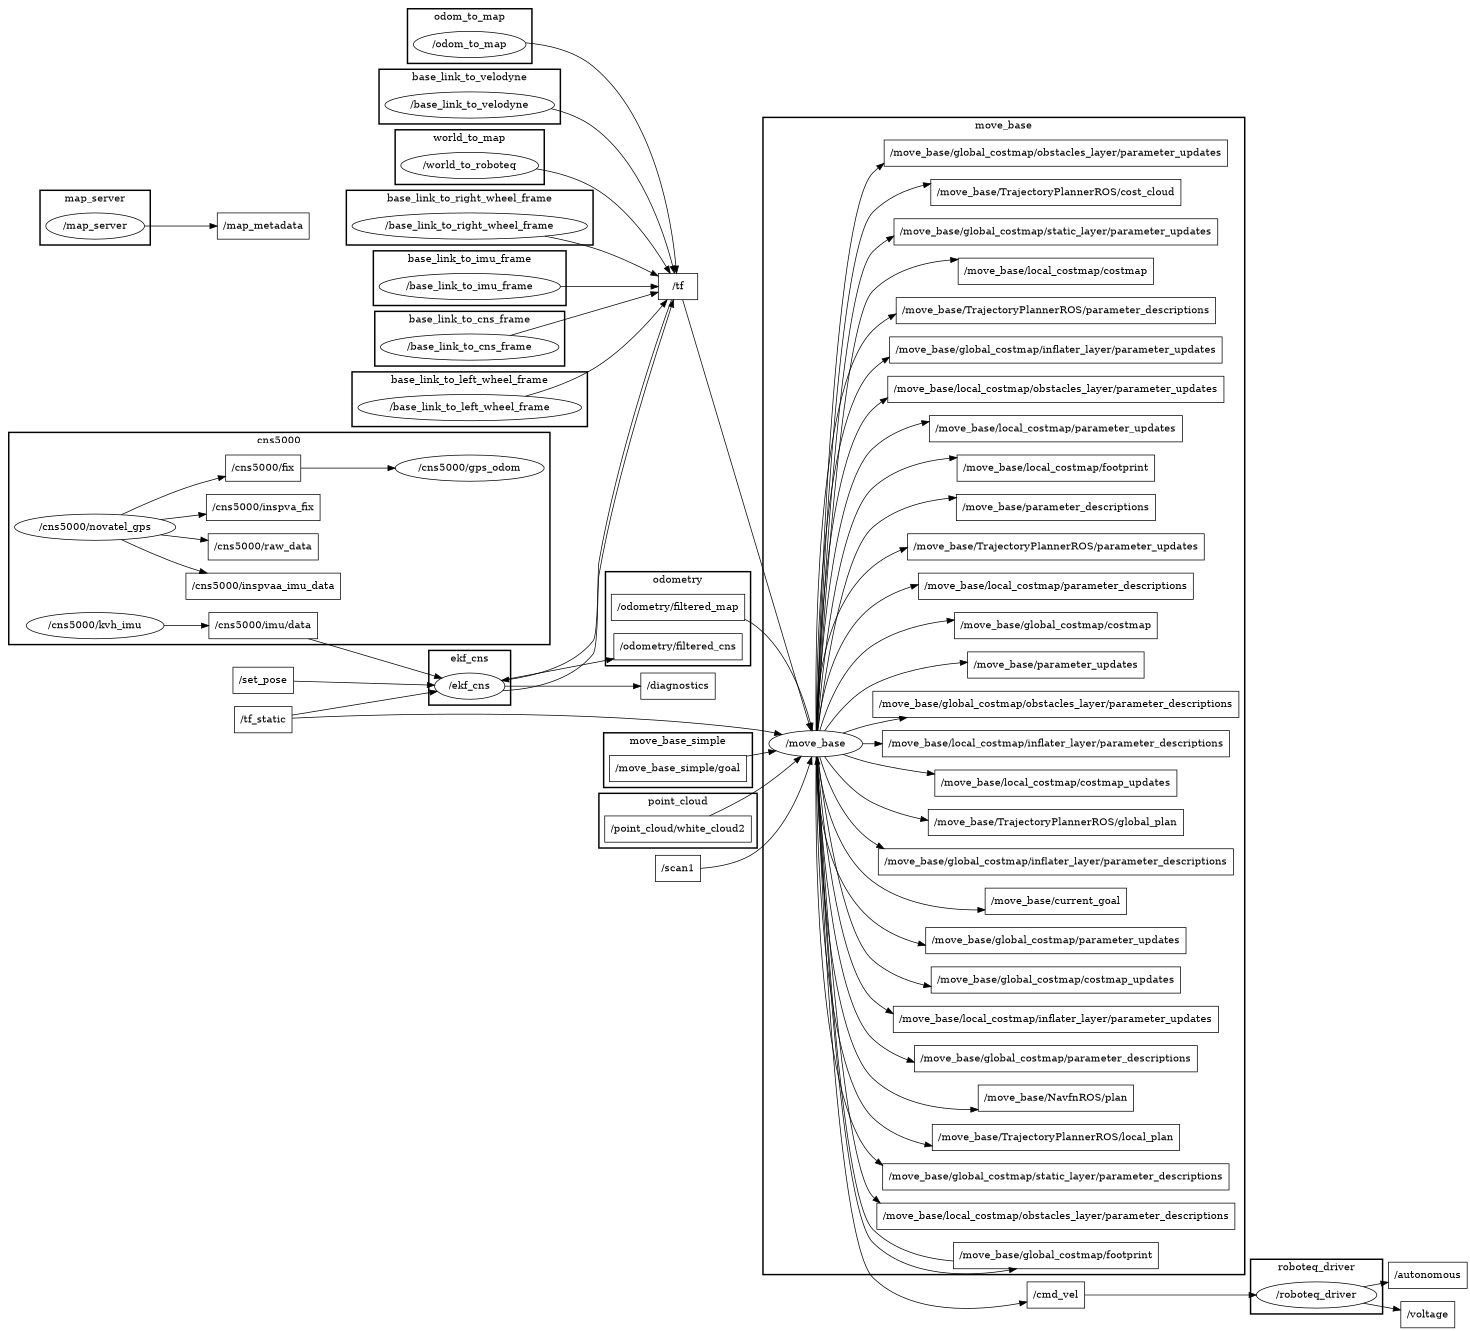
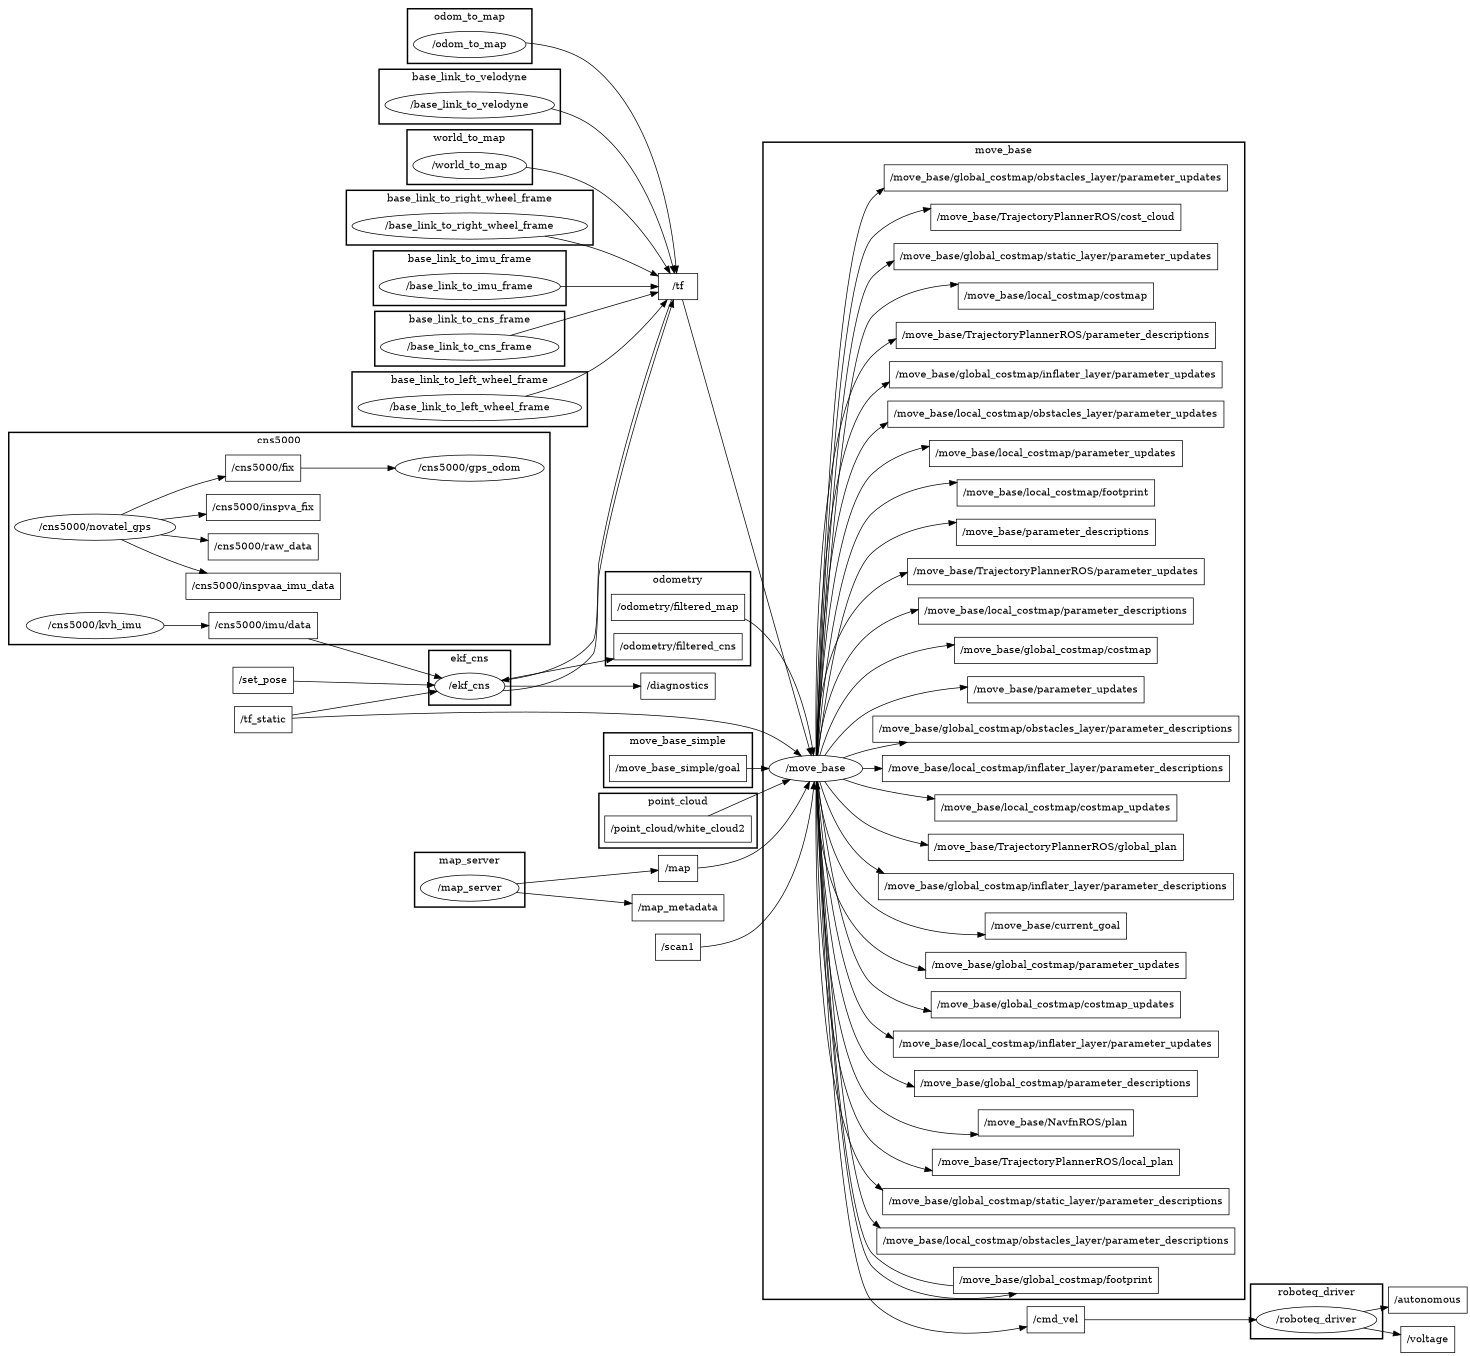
(470, 166) -> (470, 166)
none -> (678, 868)
